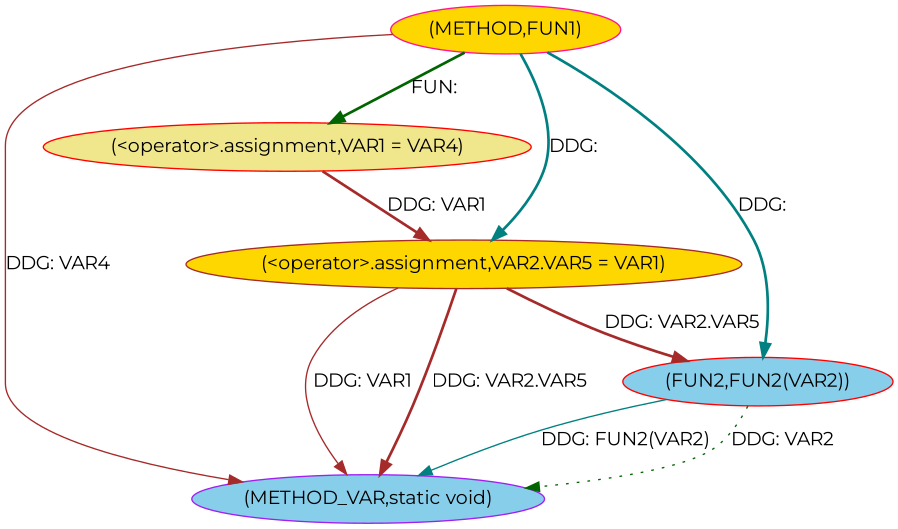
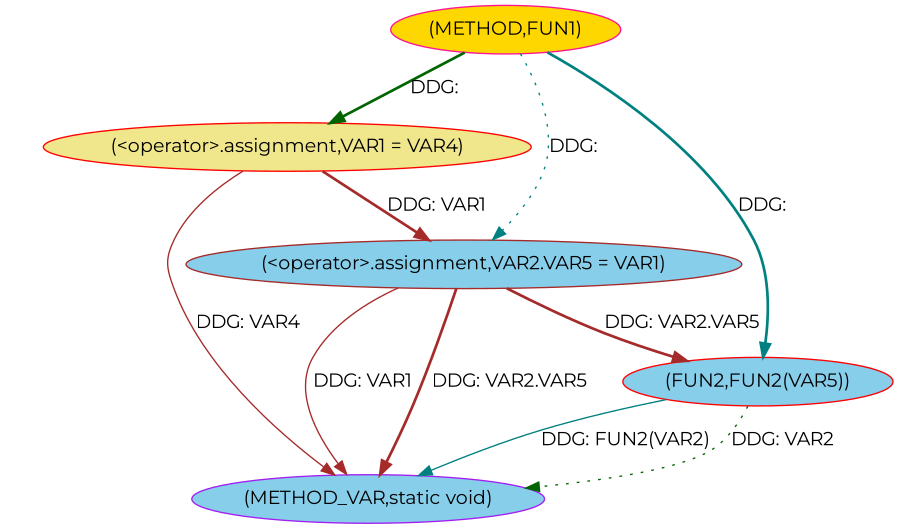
(437, 88) -> (437, 88)
(548, 146) -> (548, 146)
(5, 181) -> (193, 328)
(464, 264) -> (464, 264)
(758, 382) -> (758, 382)
